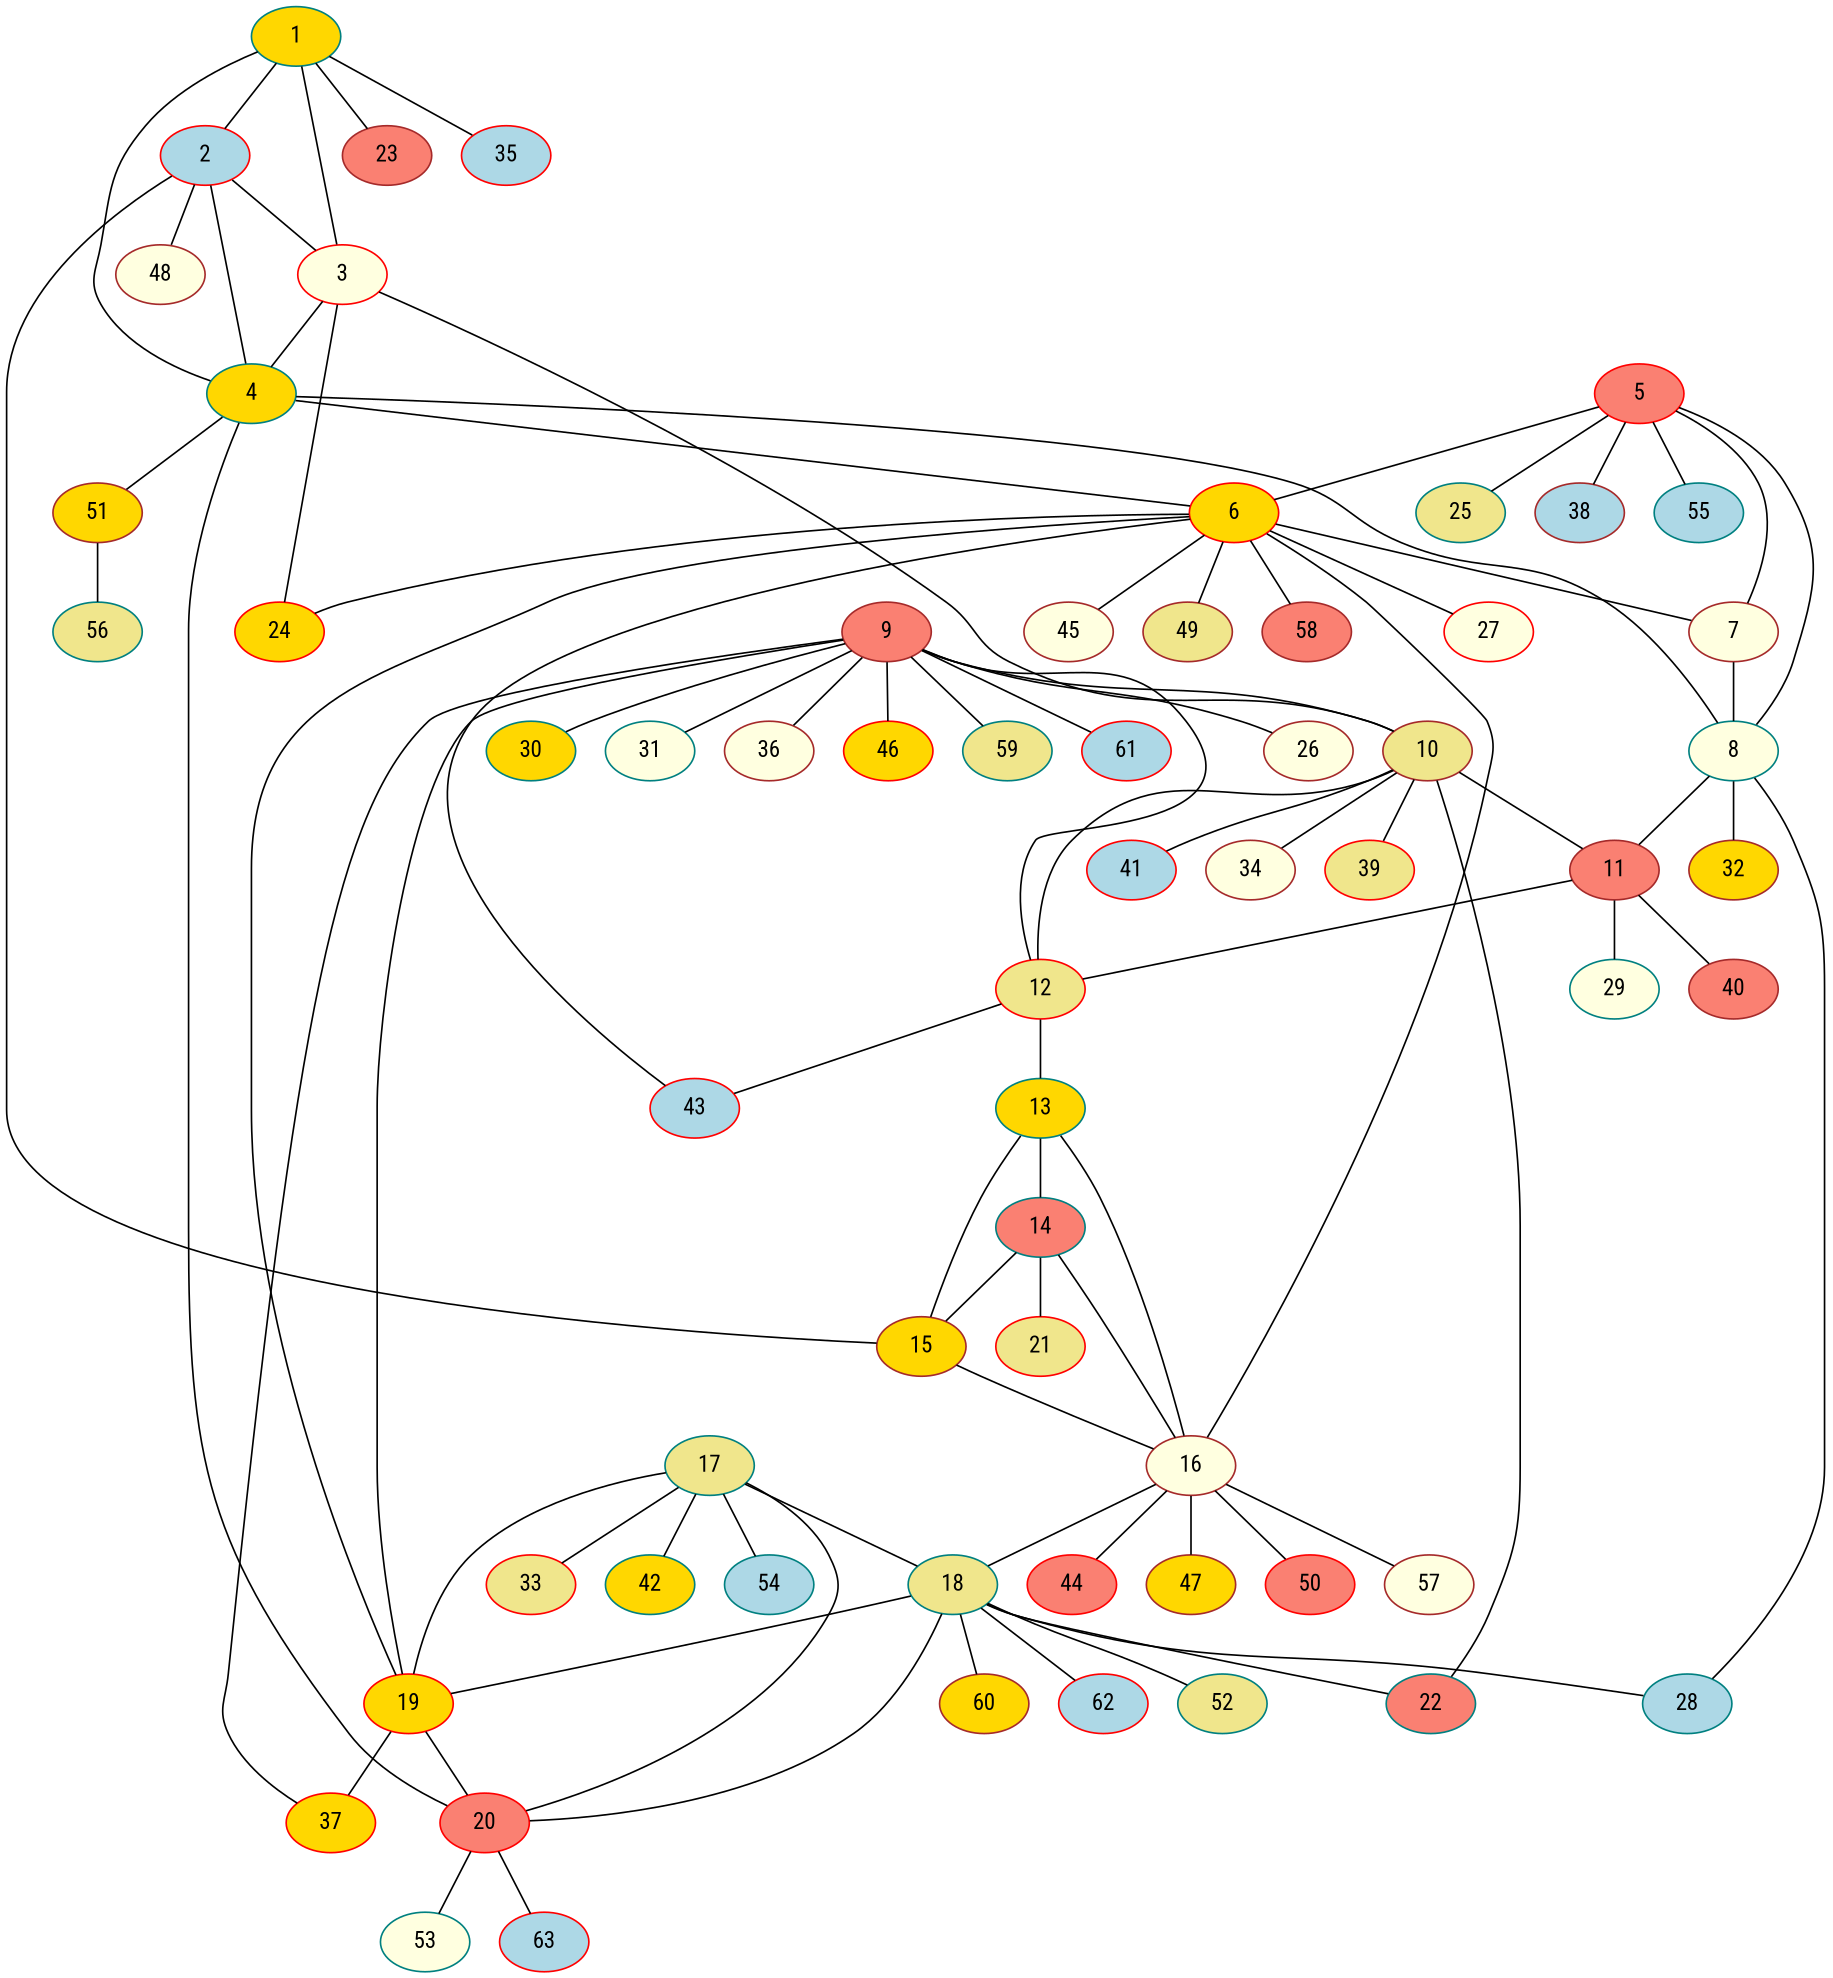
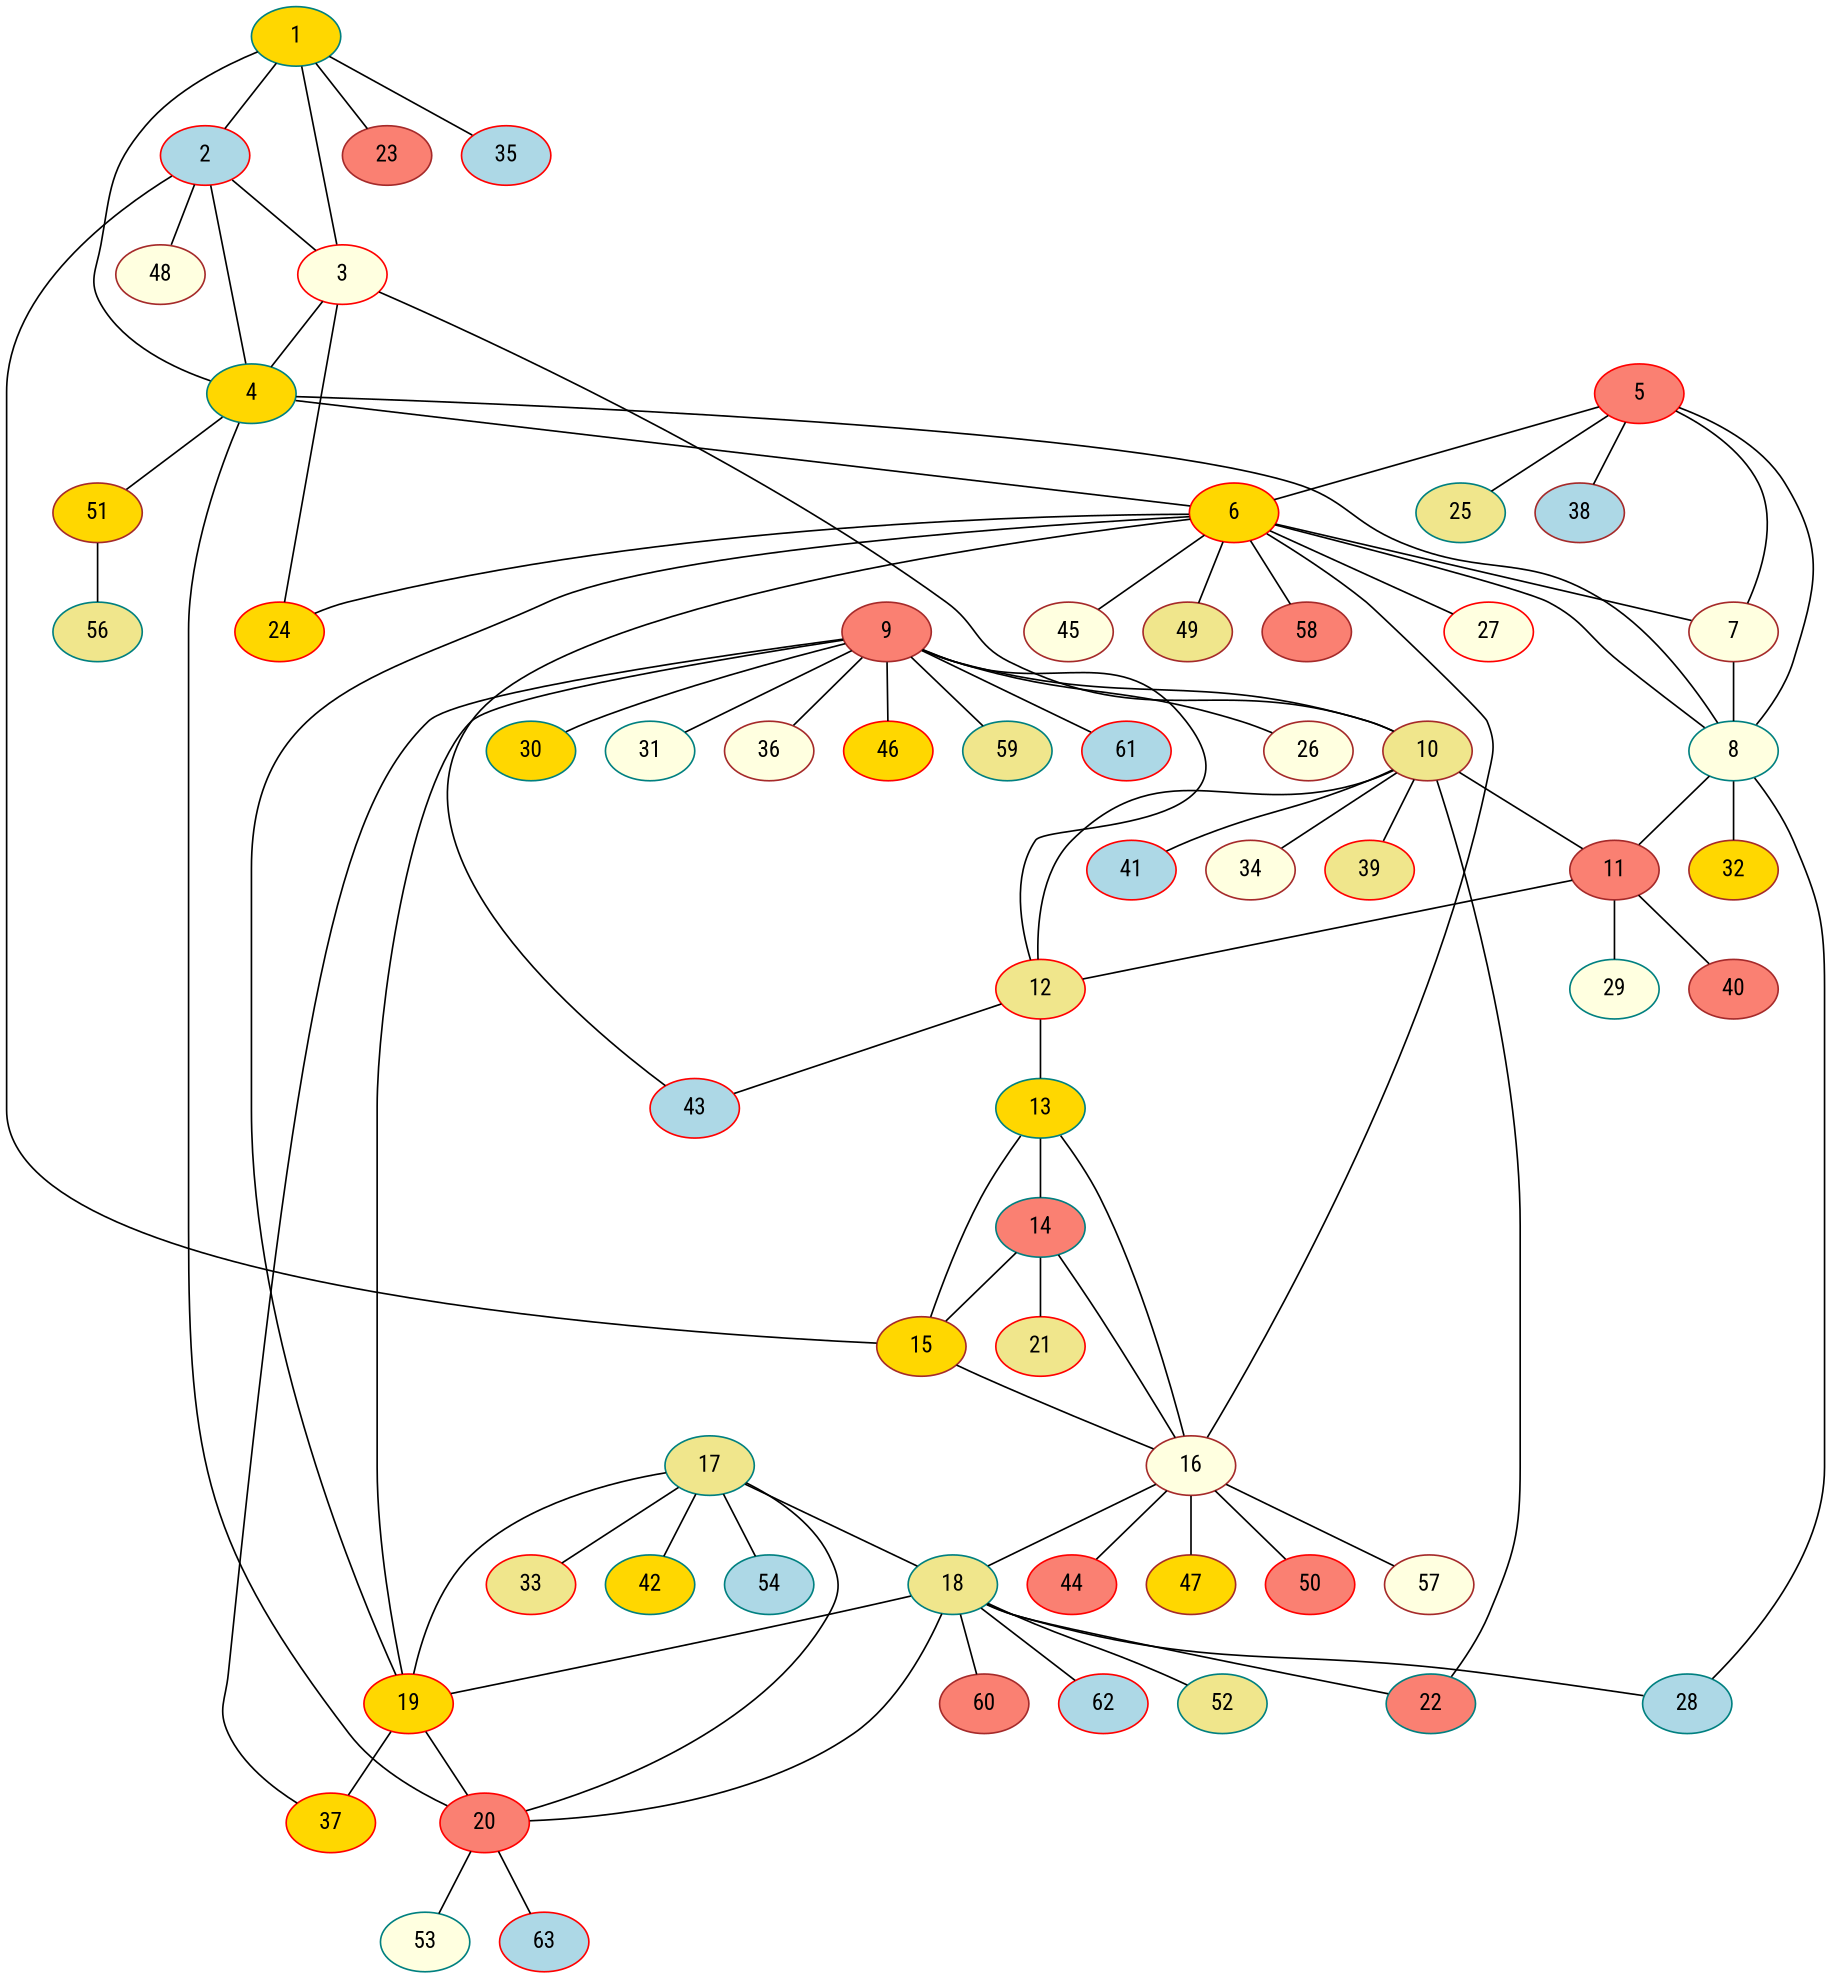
(1699, 513) -> none
none -> (1521, 592)
(984, 1704) -> (984, 1704)
